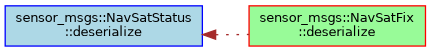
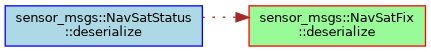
(232, 35) -> (219, 17)
